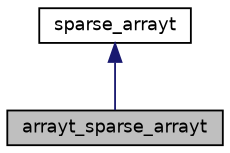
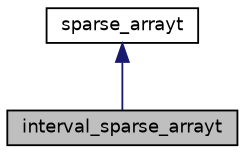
(115, 128) -> (122, 128)
